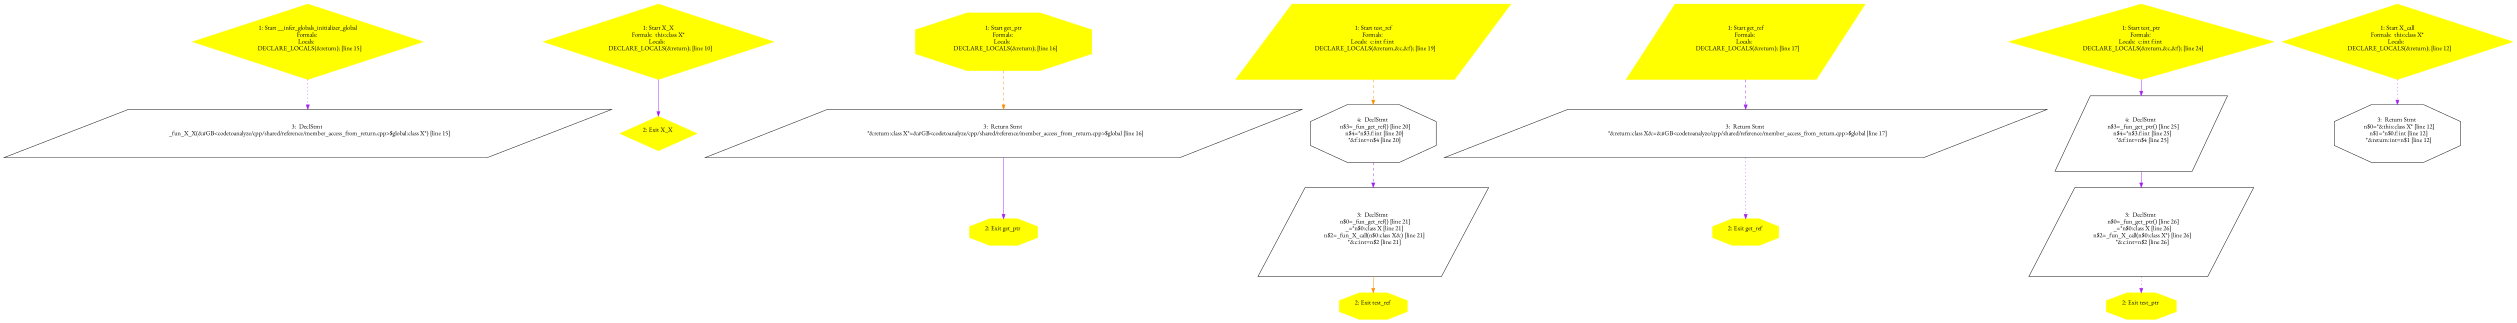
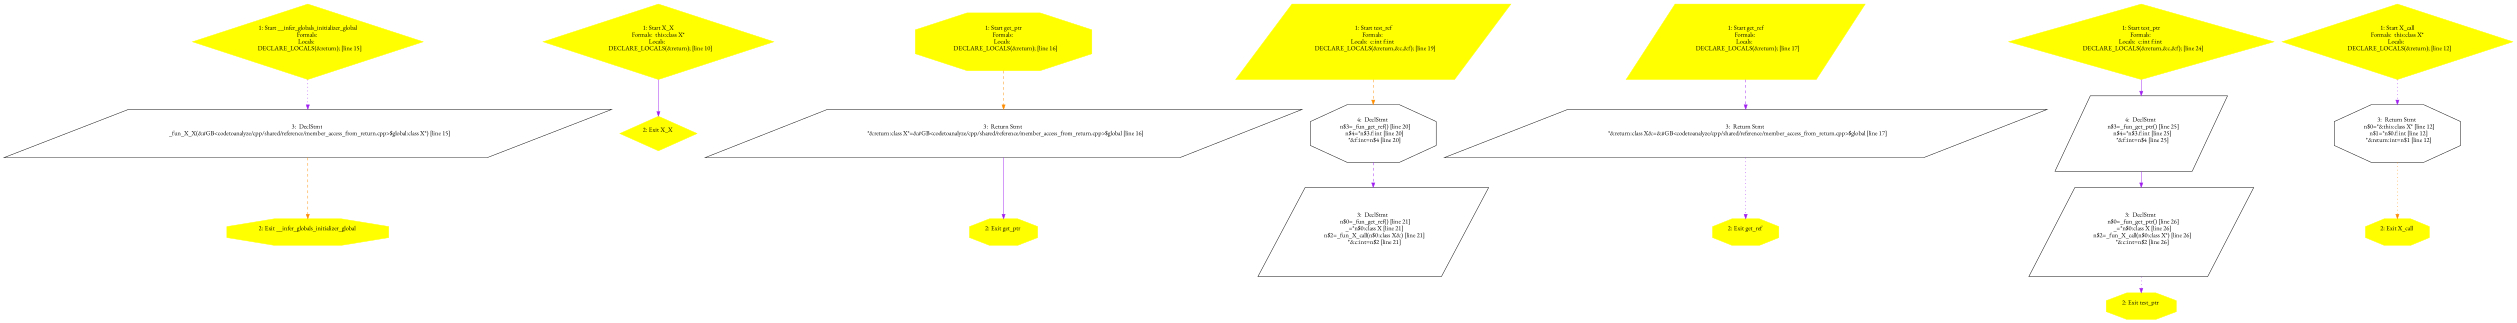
none -> (308, 232)
none -> (2397, 232)
(1373, 306) -> none
